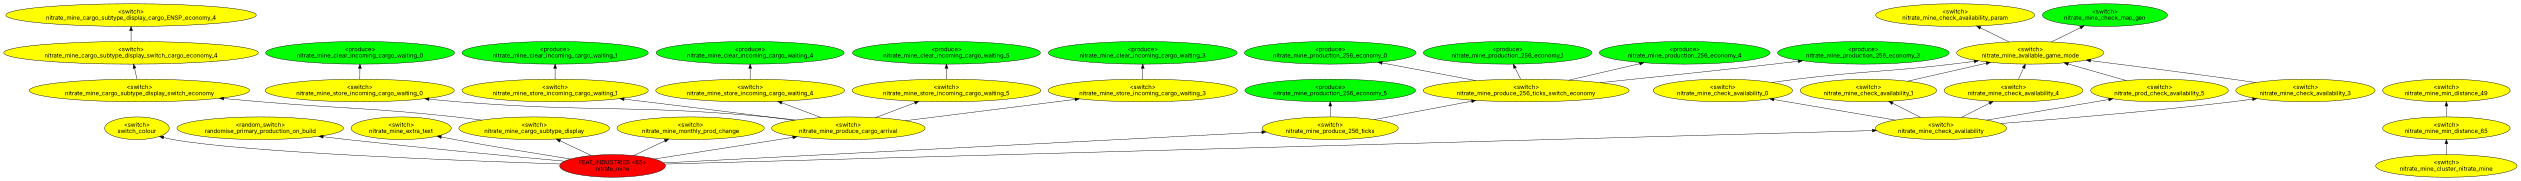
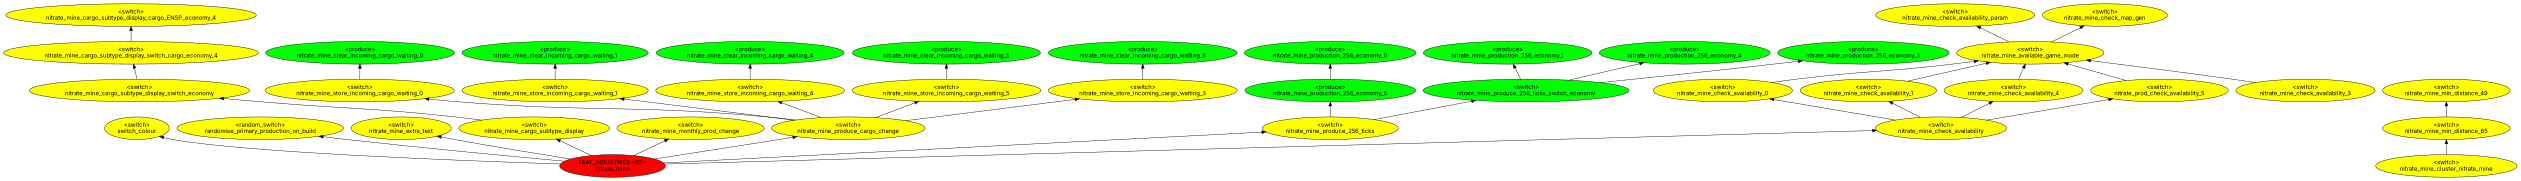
(2105, 15) -> (2105, 15)
(1429, 72) -> (1330, 74)
(1526, 90) -> (1526, 90)
(2127, 113) -> none
(848, 128) -> (848, 128)
